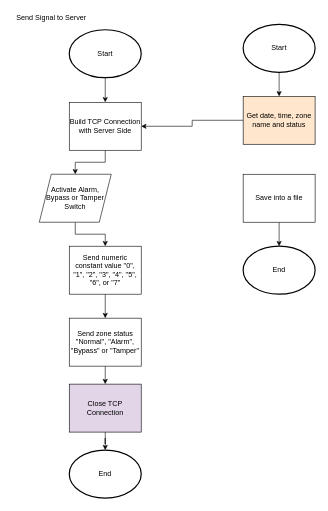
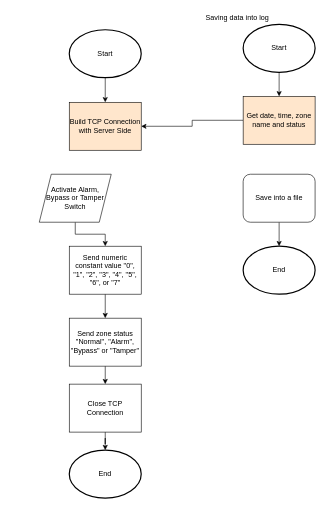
(51, 18) -> none
none -> (237, 18)
(105, 126) -> (105, 126)
(75, 164) -> none
(279, 198) -> (279, 198)
(105, 408) -> (105, 408)
